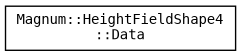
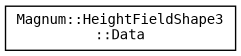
(121, 28) -> (121, 28)
